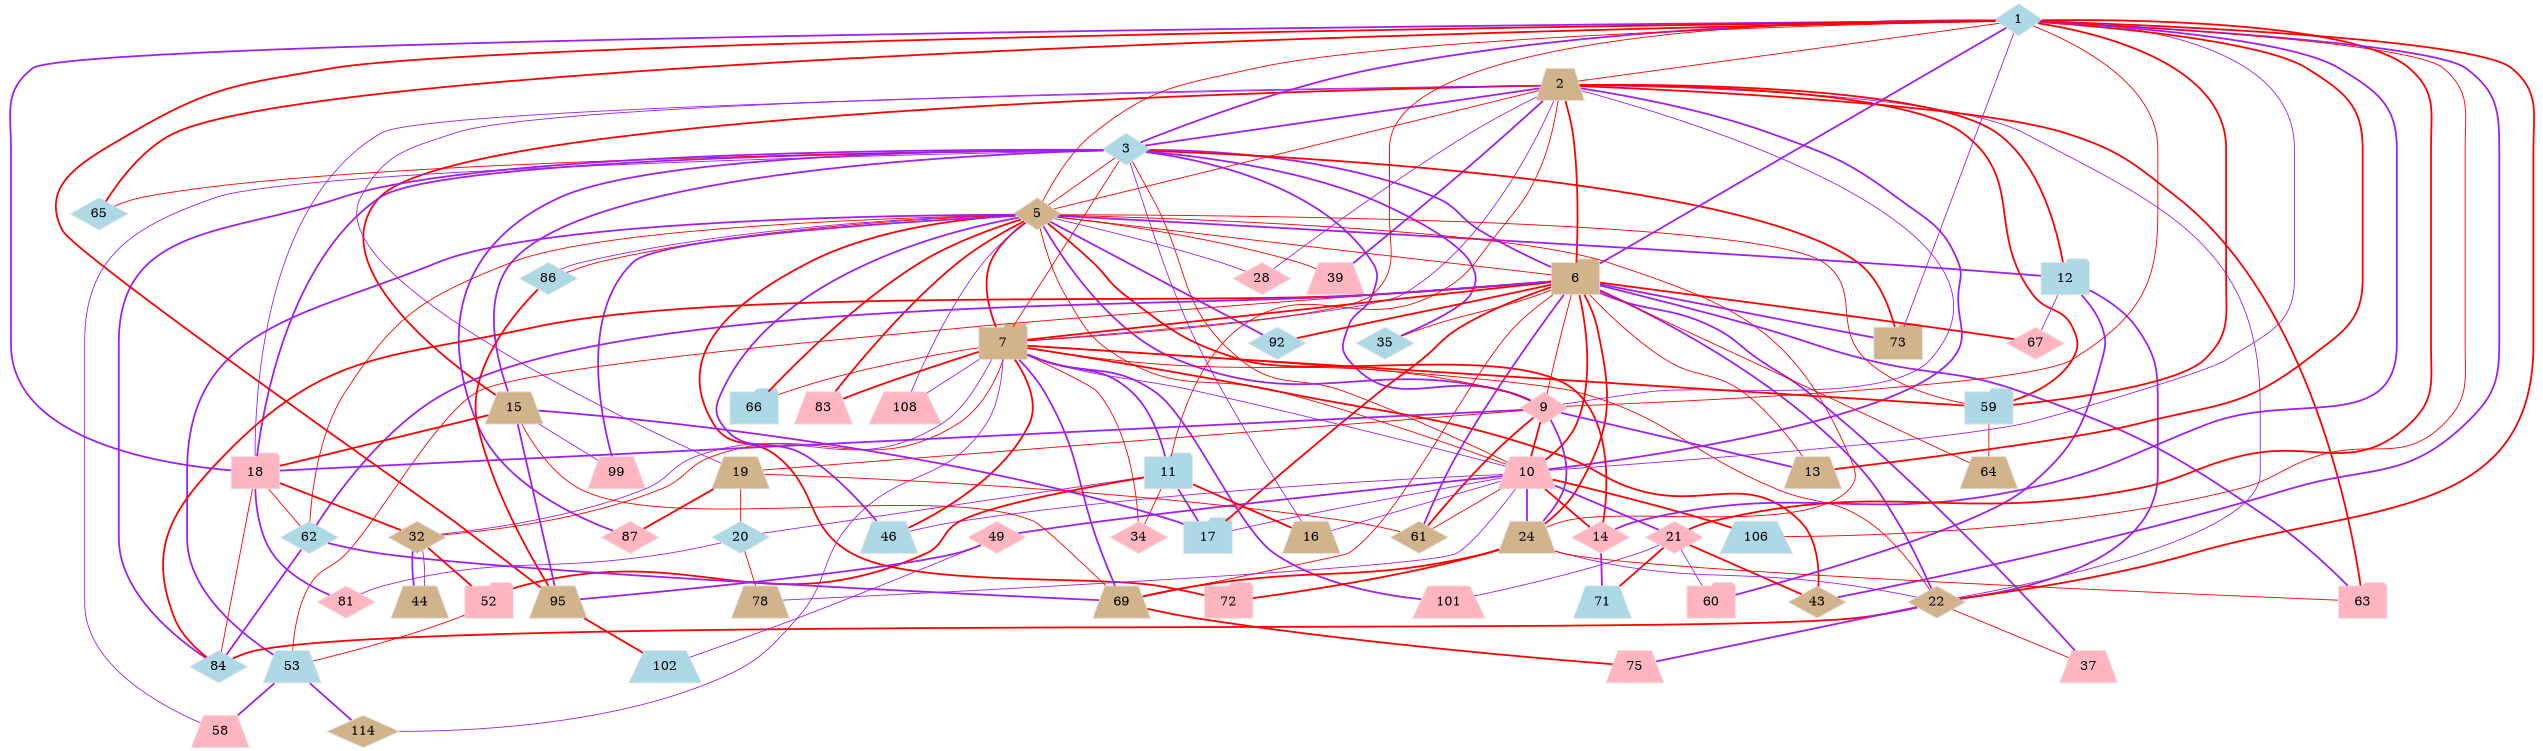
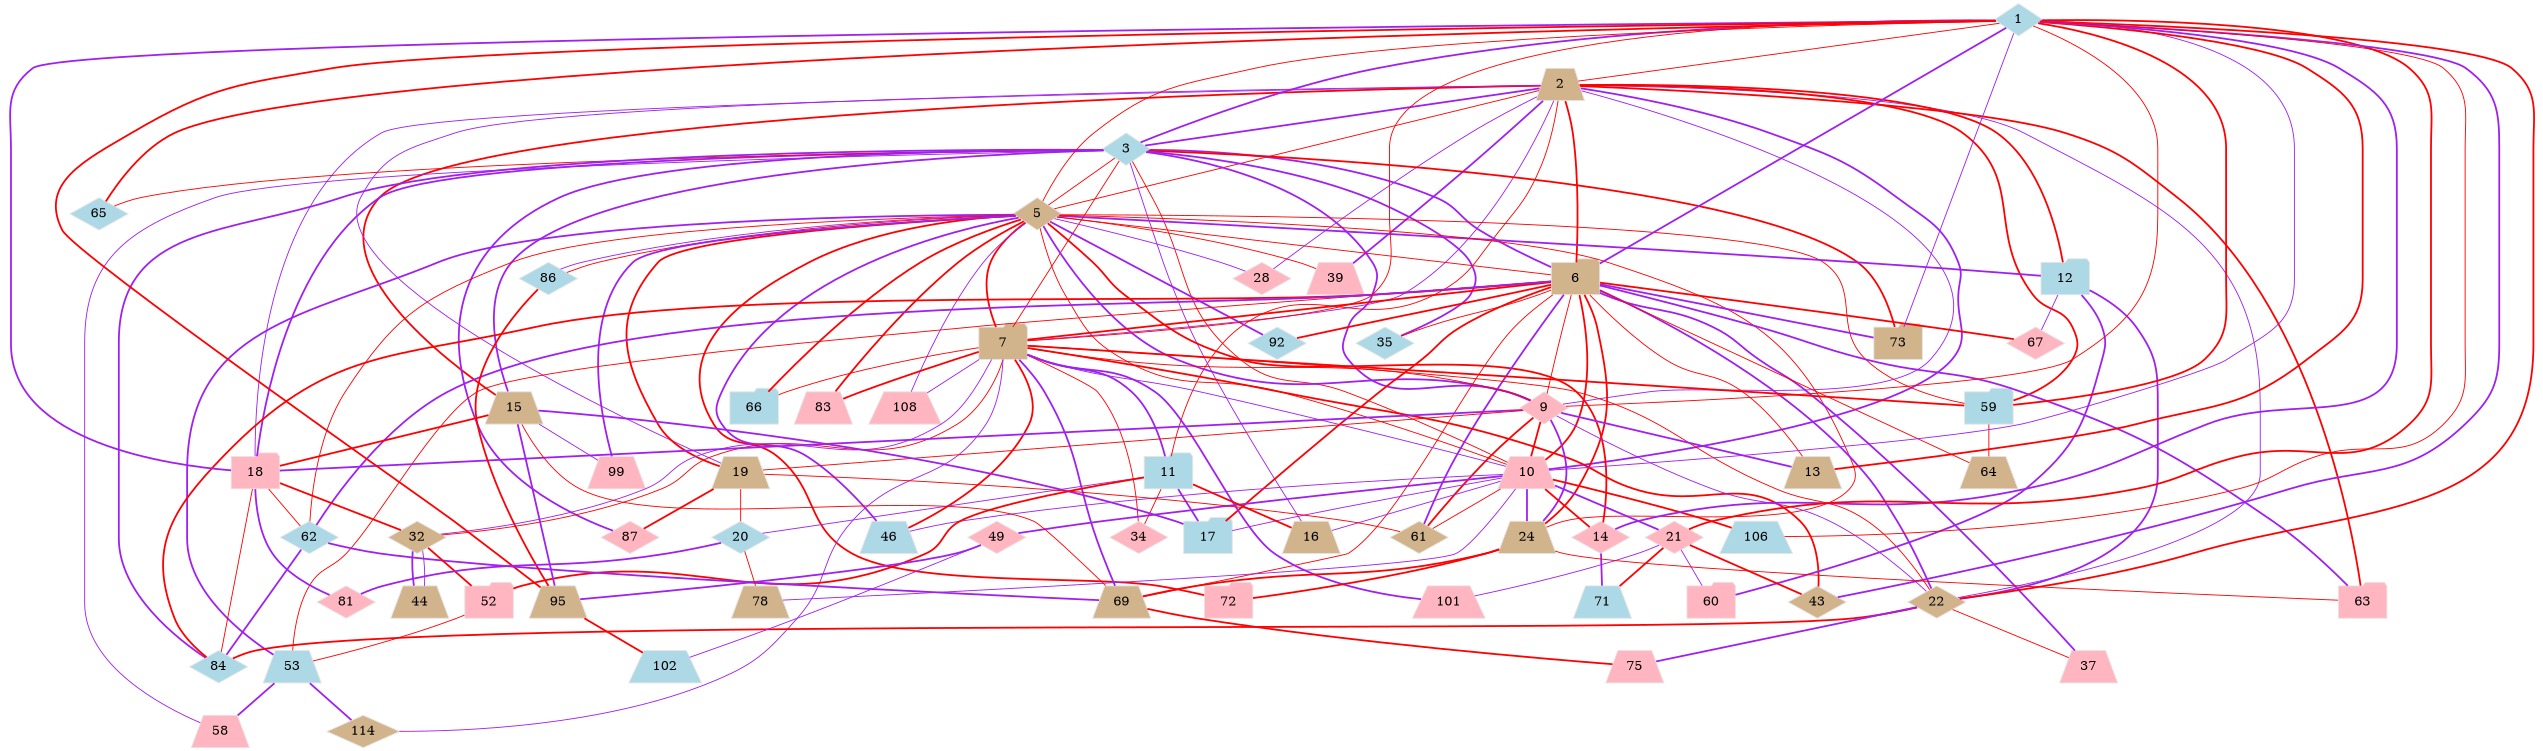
none -> (666, 258)
(558, 564) -> (558, 564)
(1735, 576) -> (1706, 487)
